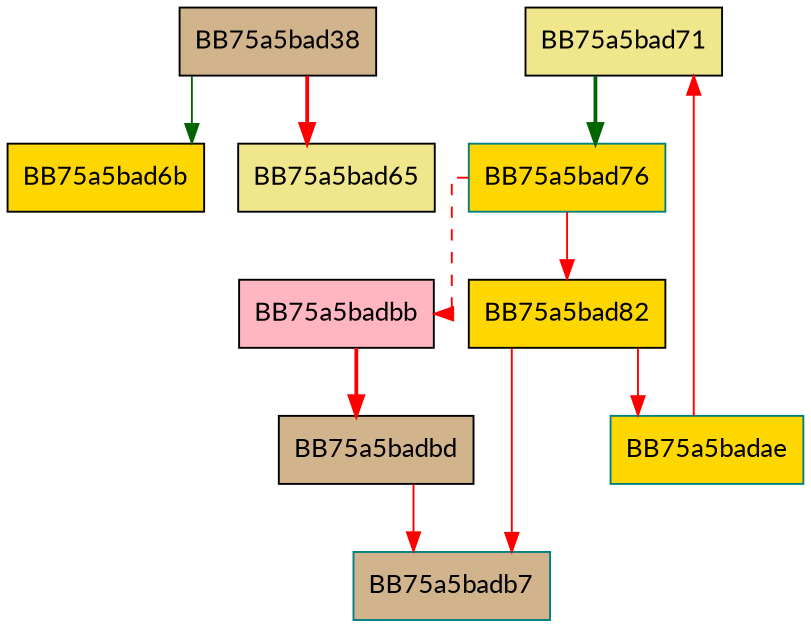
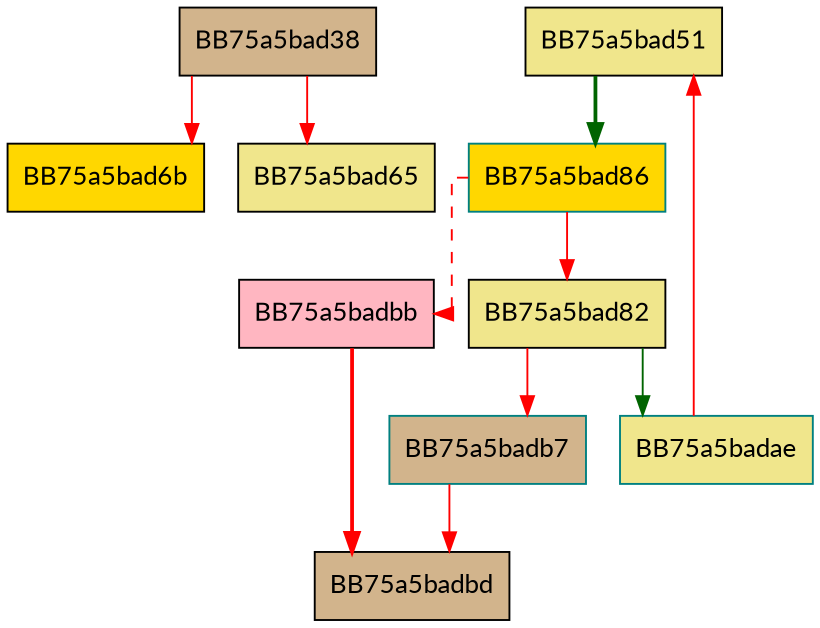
(624, 42) -> (624, 42)
(192, 100) -> (192, 100)
(307, 100) -> (307, 100)
(567, 178) -> (567, 178)
(567, 314) -> (567, 314)
(638, 372) -> (643, 372)
(707, 450) -> (716, 450)
(413, 508) -> (449, 508)
